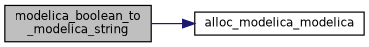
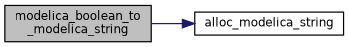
(279, 24) -> (269, 24)
